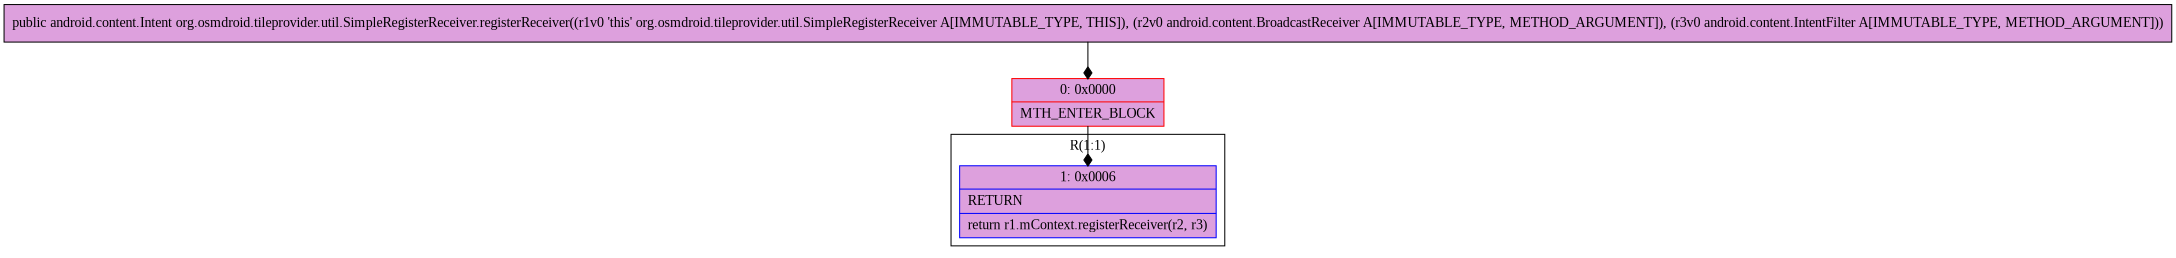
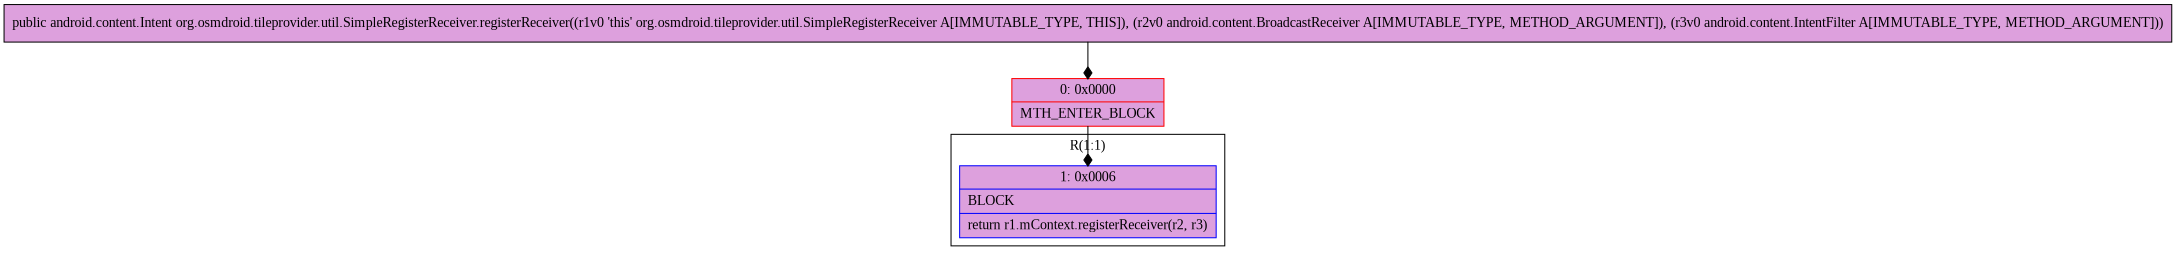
(996, 201) -> (991, 201)
